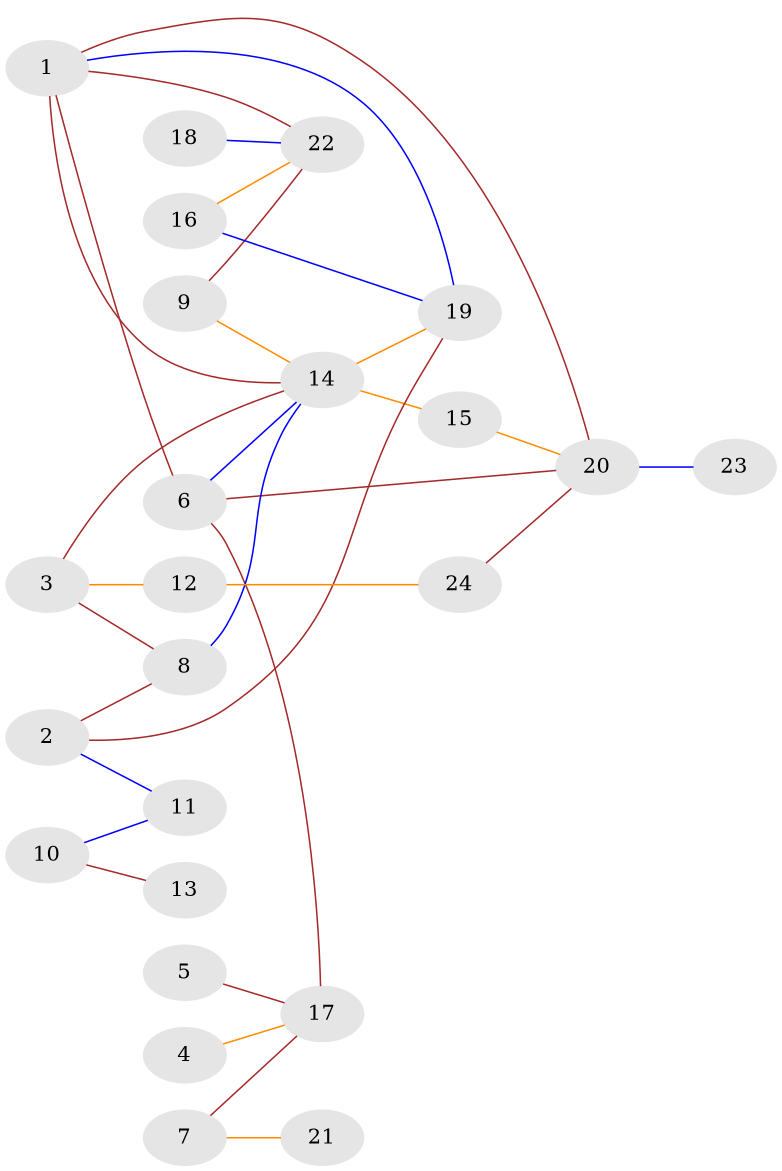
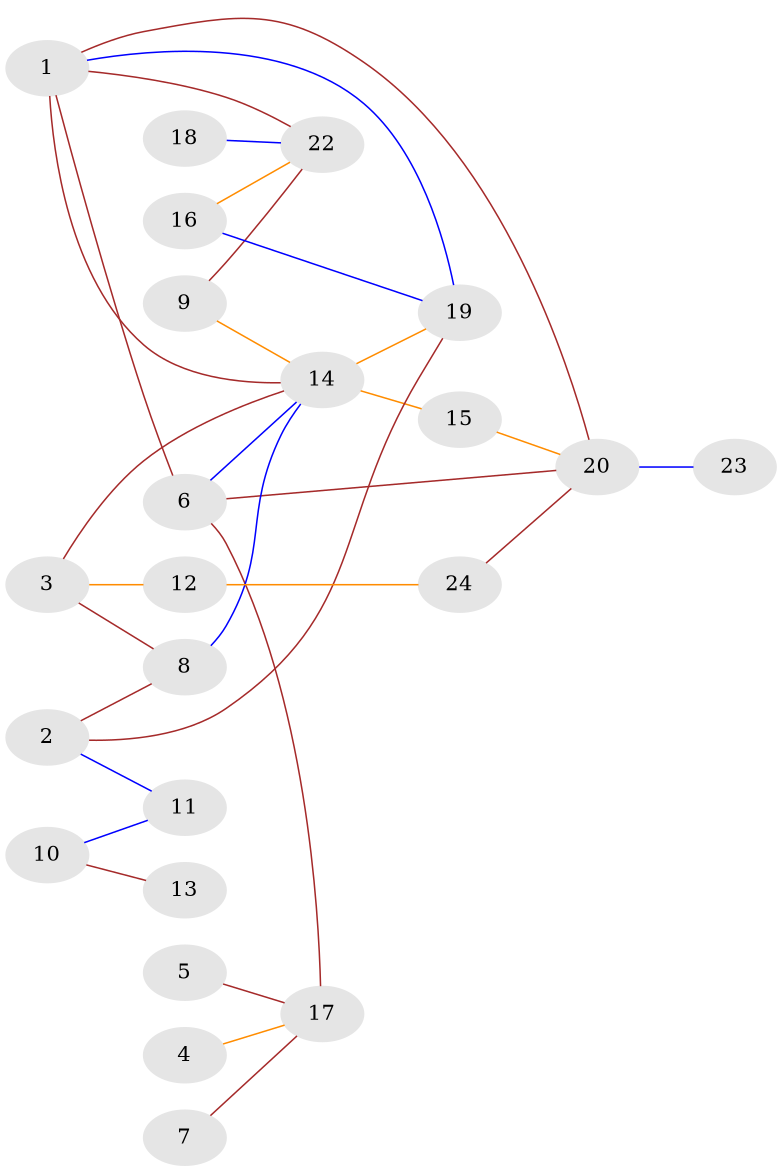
(322, 1138) -> none
